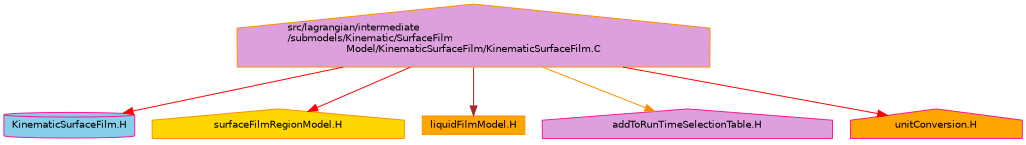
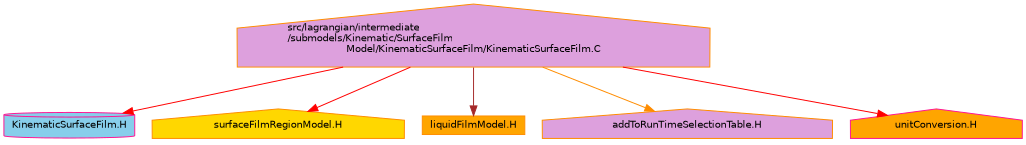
(687, 125) -> (687, 125)
